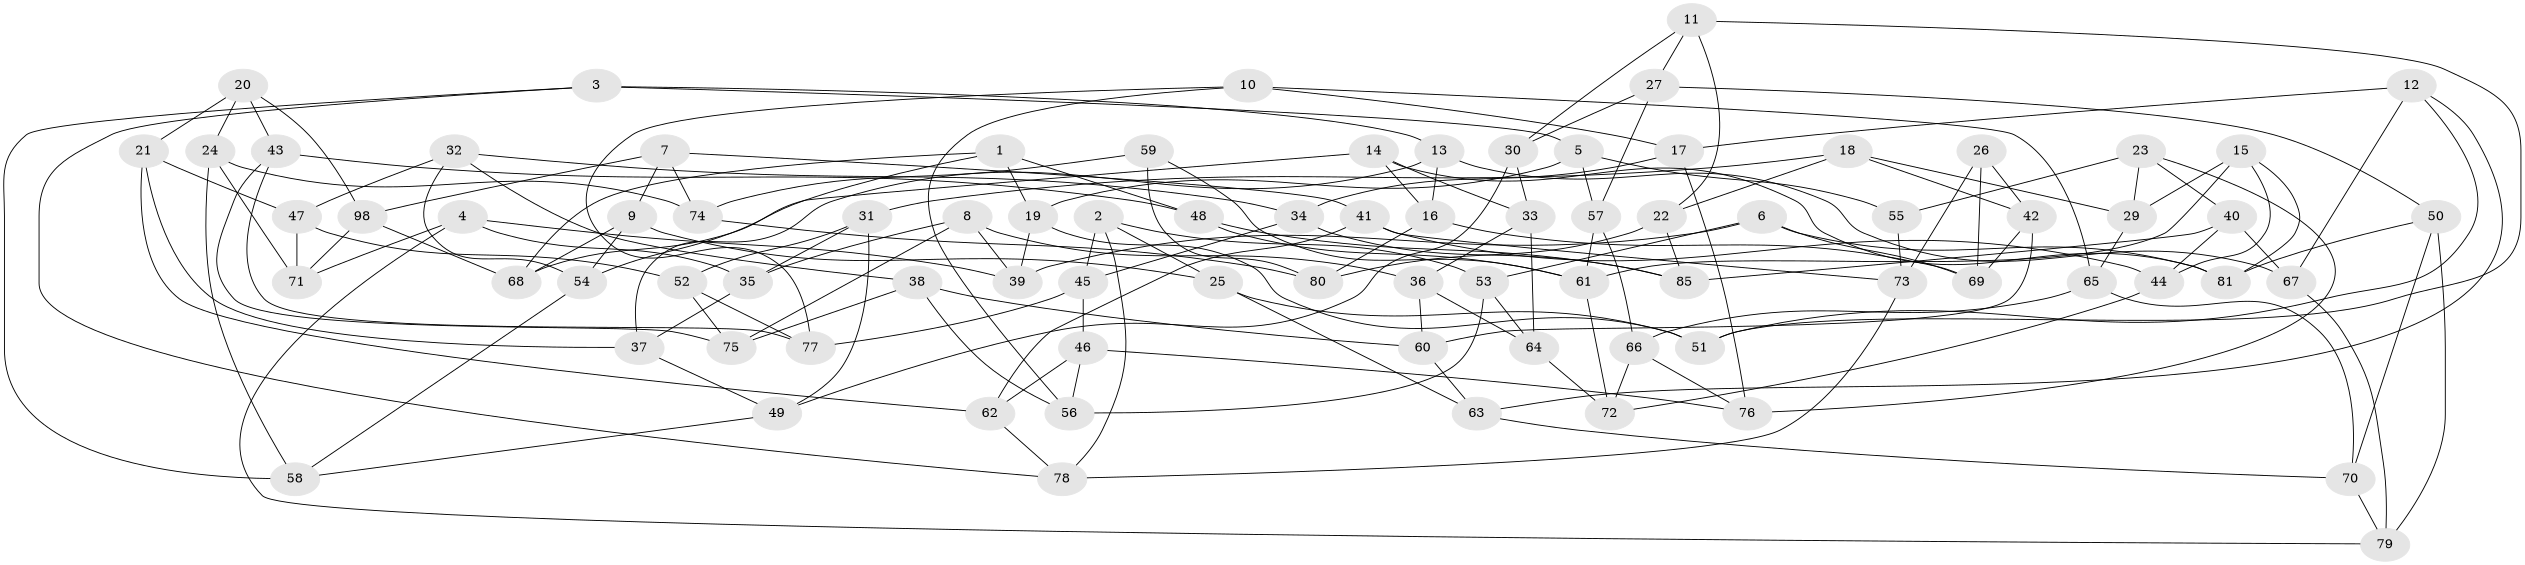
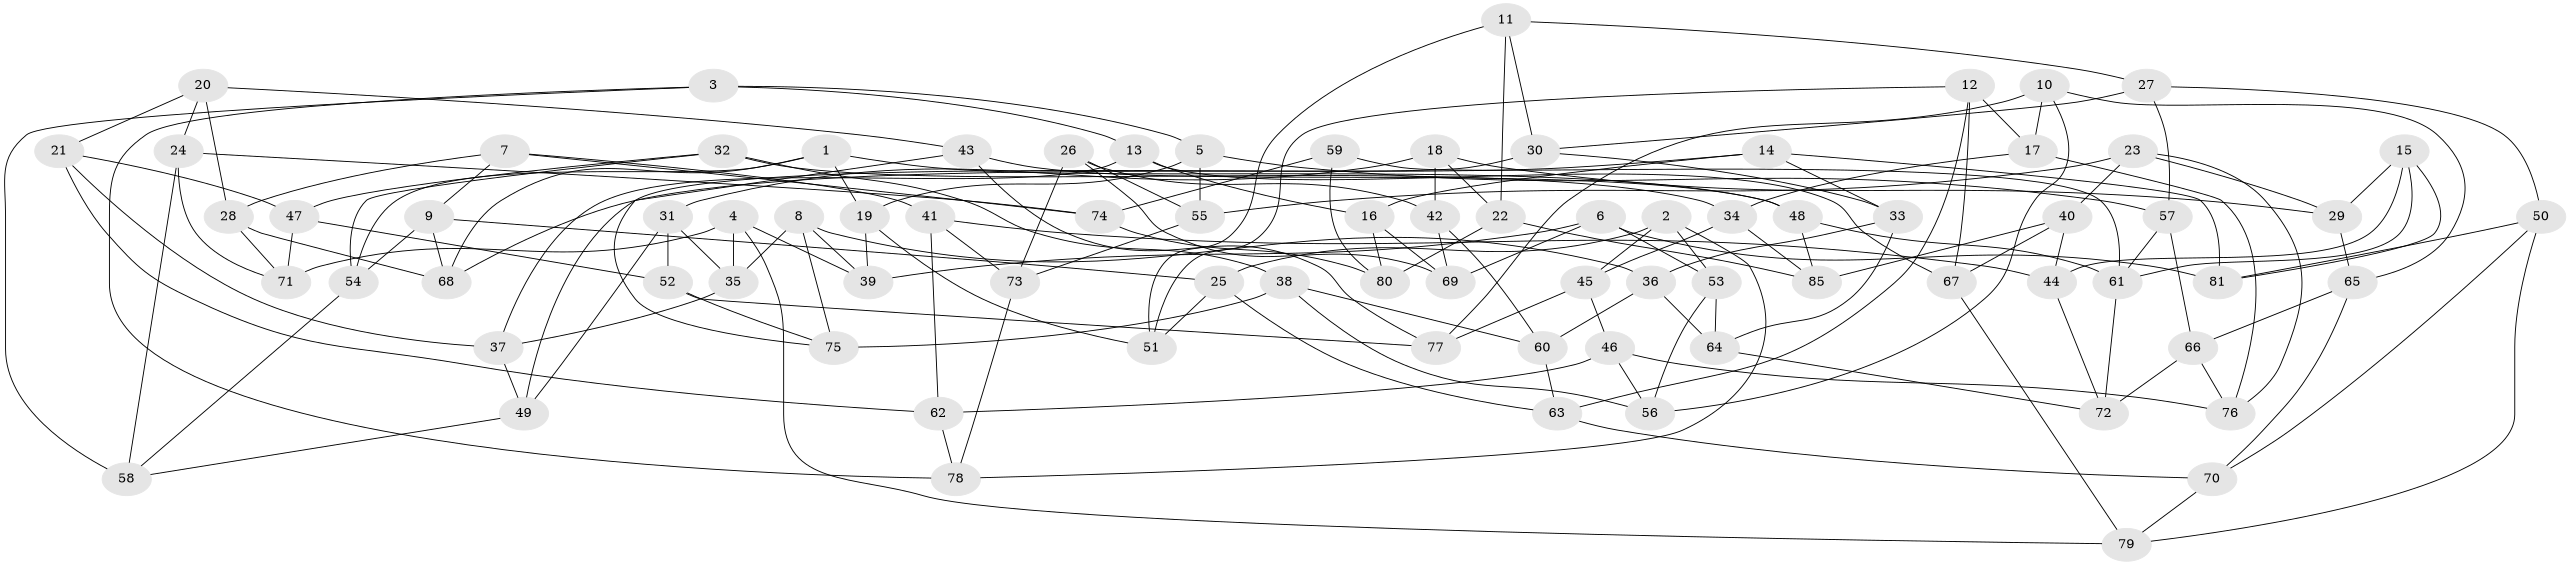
none -> (1134, 184)
(363, 217) -> (229, 217)
